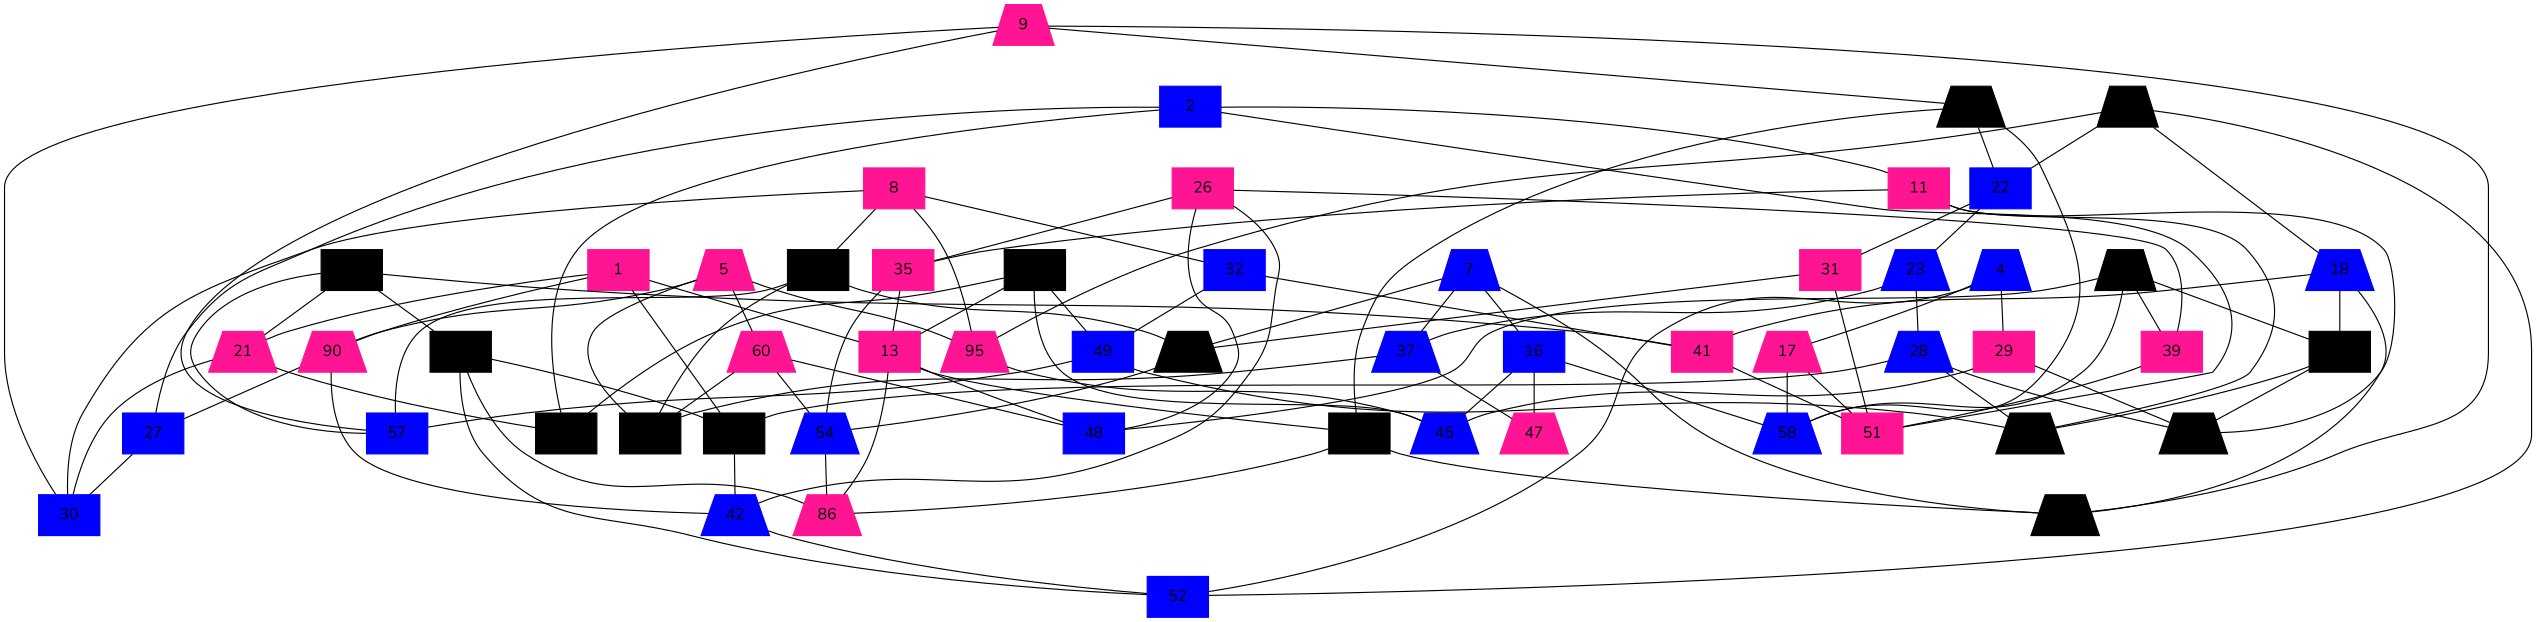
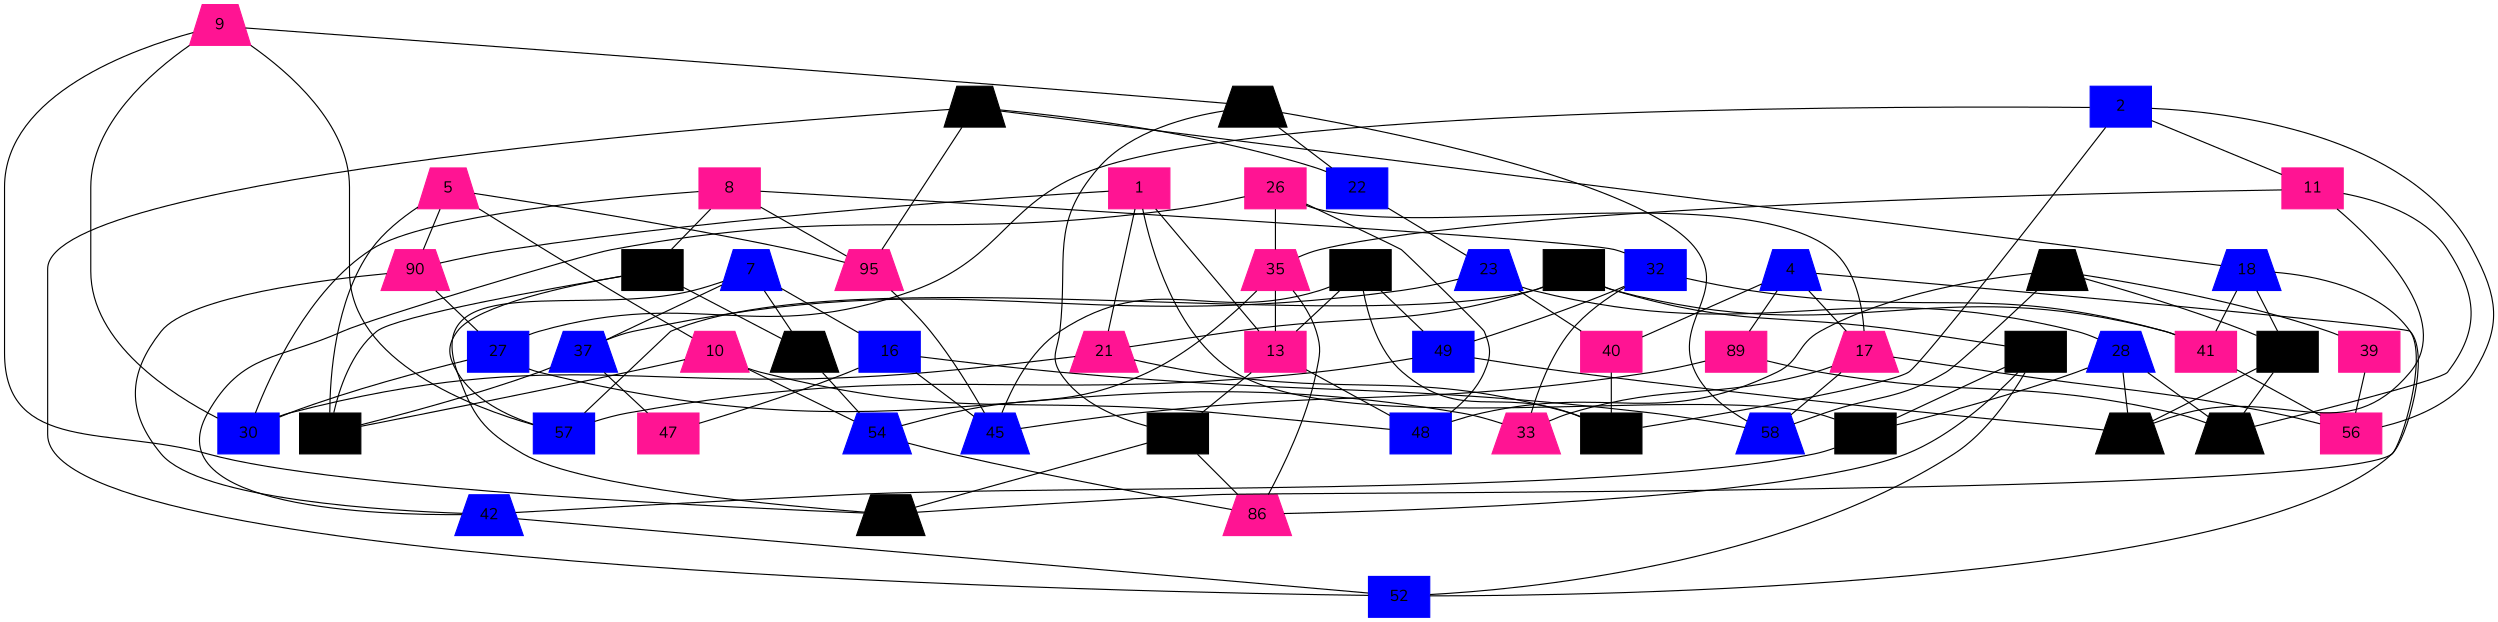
(1744, 209) -> (1710, 216)
(903, 270) -> (1275, 270)
(1830, 270) -> none
(761, 352) -> (715, 352)
none -> (1611, 352)
(2004, 352) -> (1736, 352)
none -> (1526, 433)
(1534, 433) -> (668, 433)
(1872, 433) -> (2351, 433)
(875, 437) -> (1306, 409)
